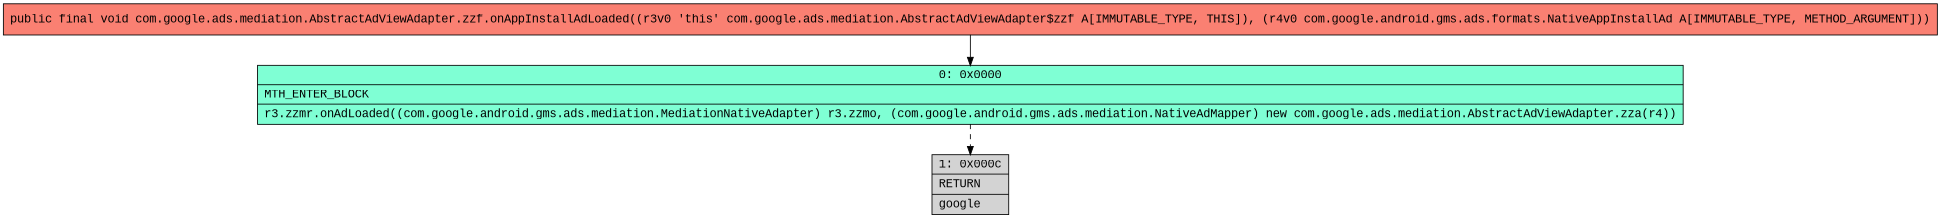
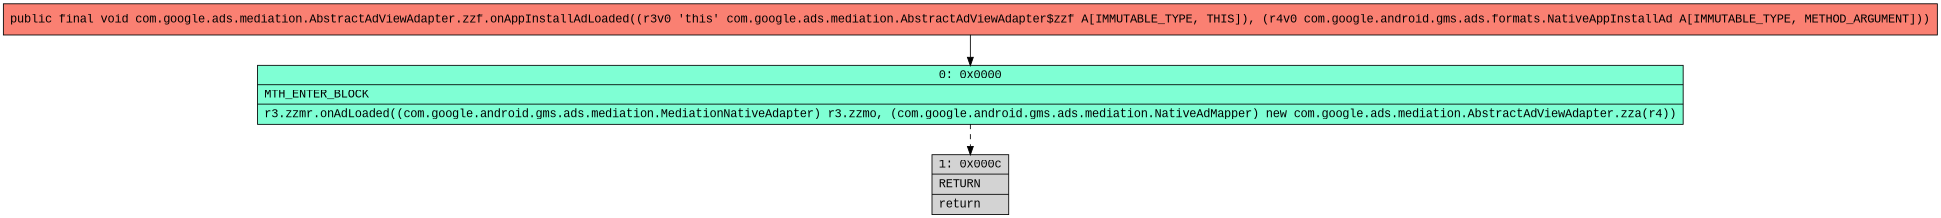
(960, 204) -> (960, 204)
